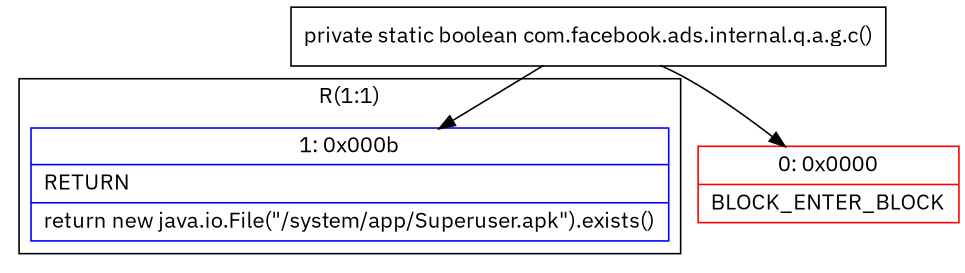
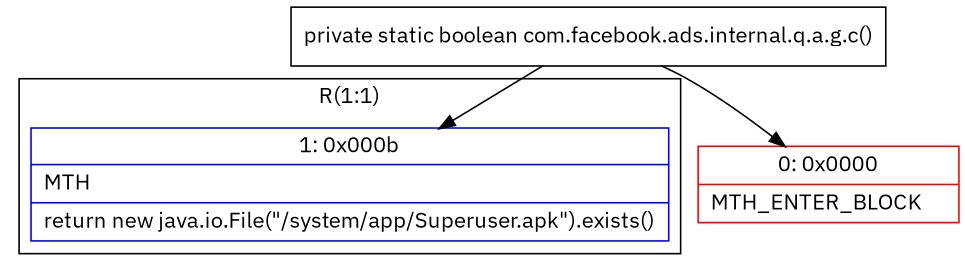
(87, 183) -> (68, 183)
(829, 203) -> (817, 203)
